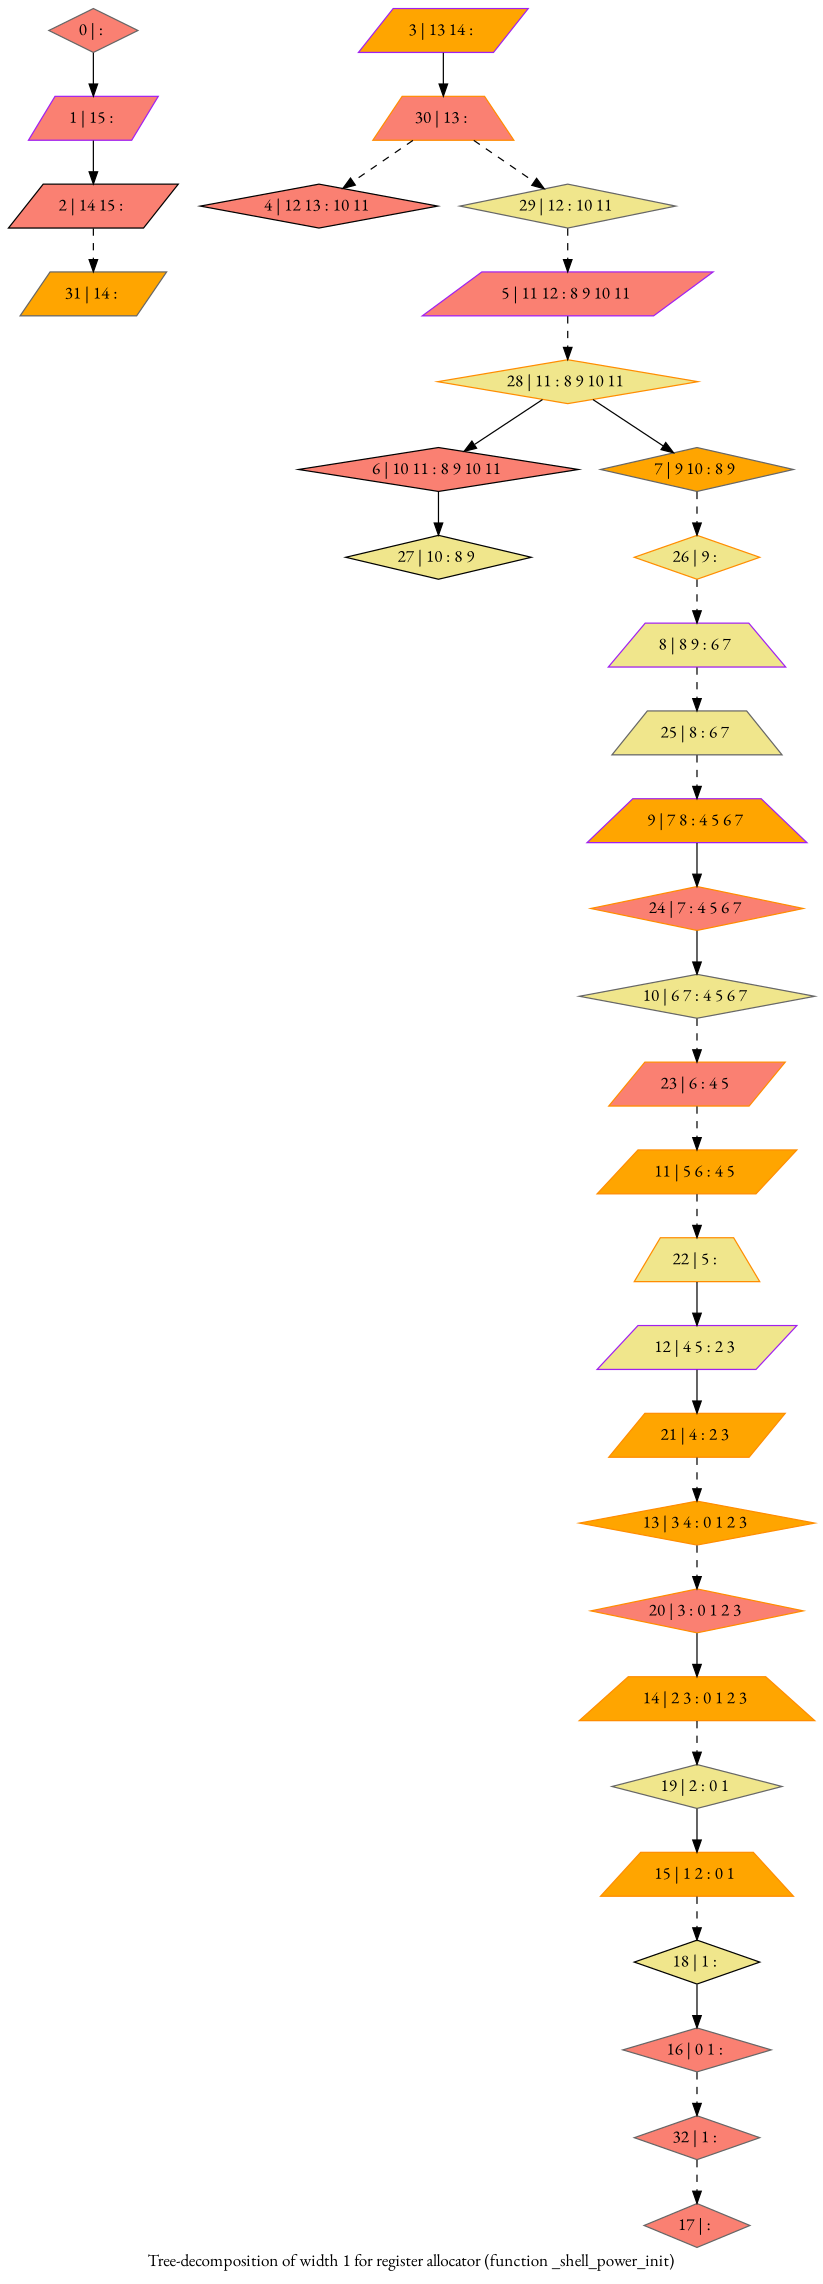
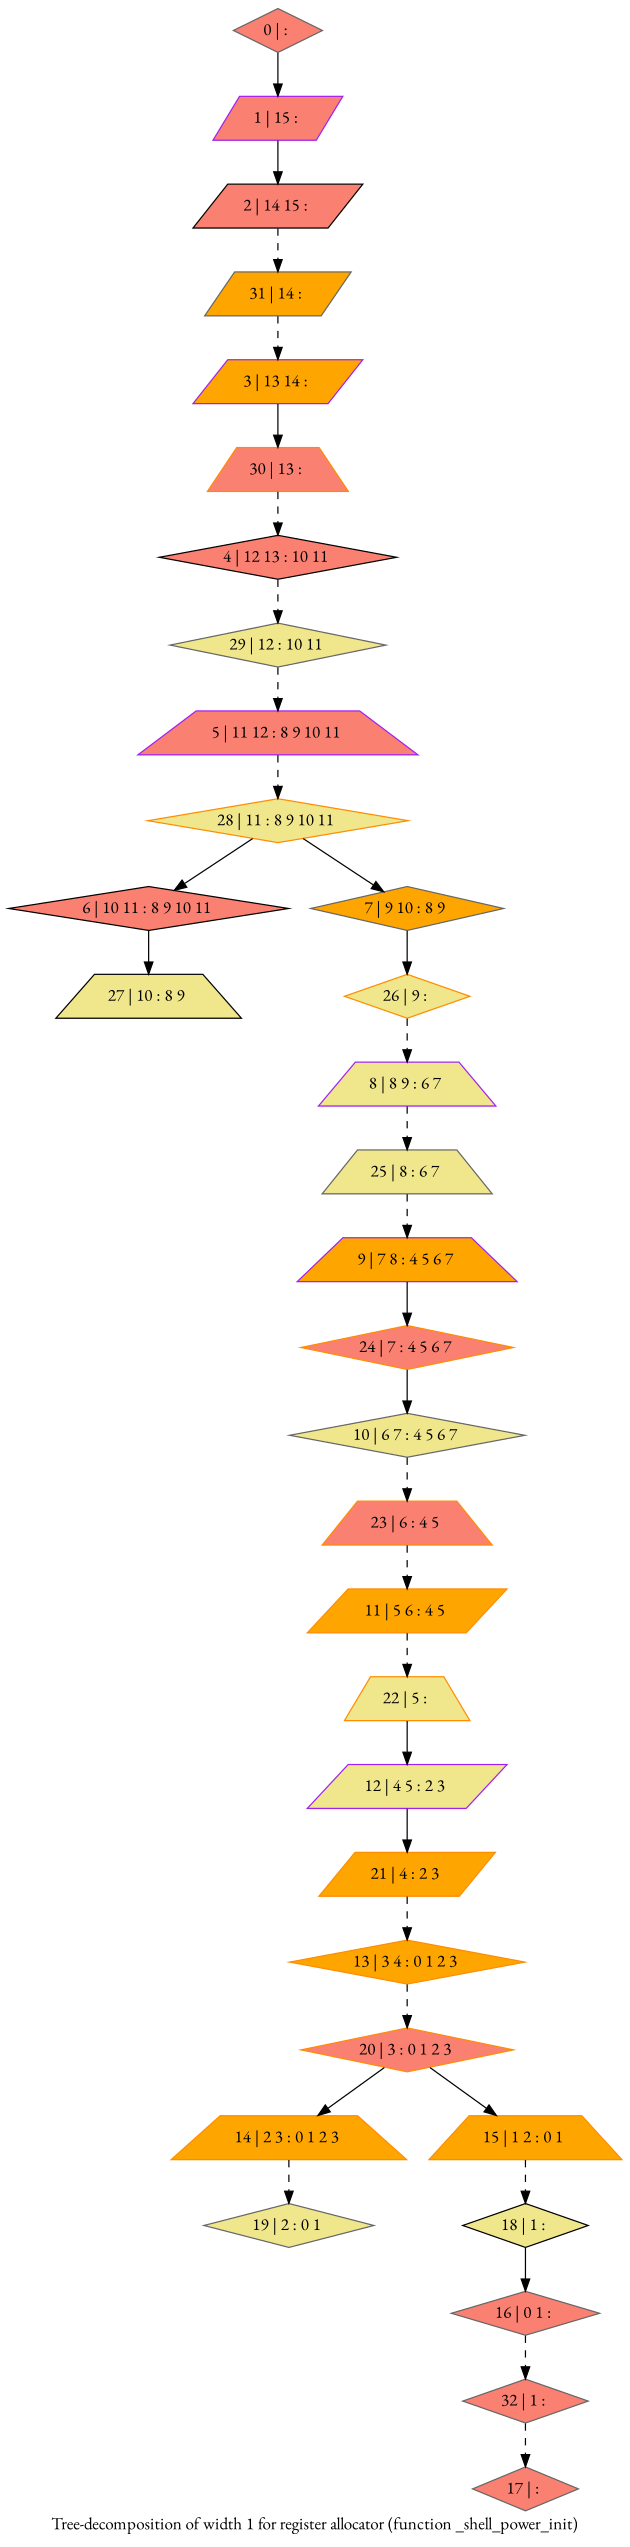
(504, 161) -> (278, 595)
(568, 294) -> (278, 733)
none -> (278, 332)
(697, 507) -> (407, 946)
(438, 557) -> (149, 996)
(697, 1084) -> (407, 1523)
(697, 1824) -> (458, 2088)
